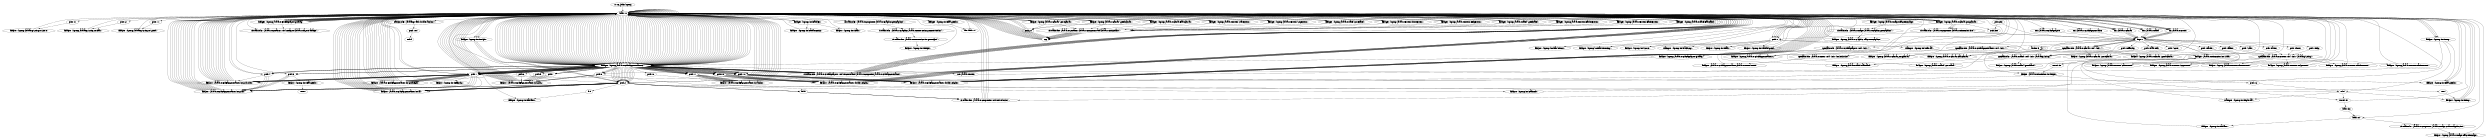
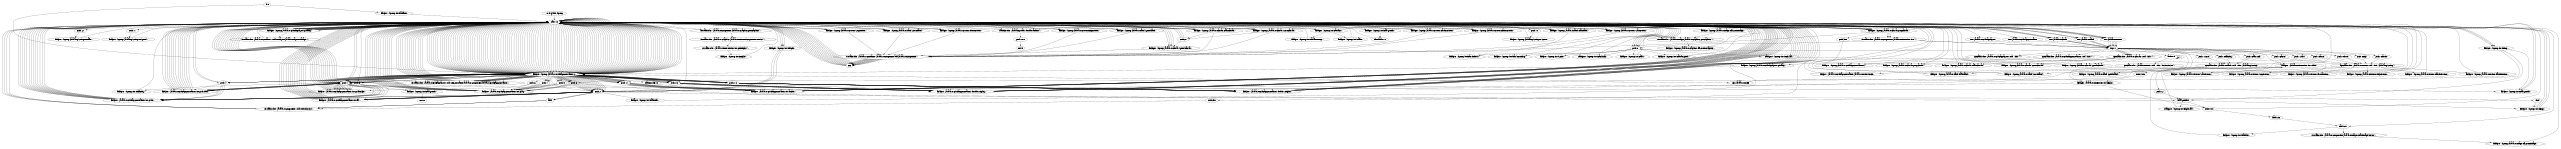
(482, 18) -> (479, 18)
(1062, 26) -> (1178, 43)
(1996, 27) -> (1647, 97)
(651, 74) -> (652, 83)
(606, 87) -> (172, 56)
(2343, 92) -> (2183, 100)
